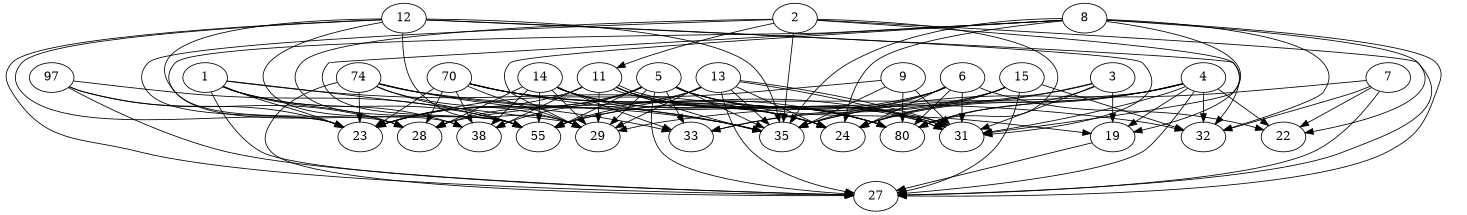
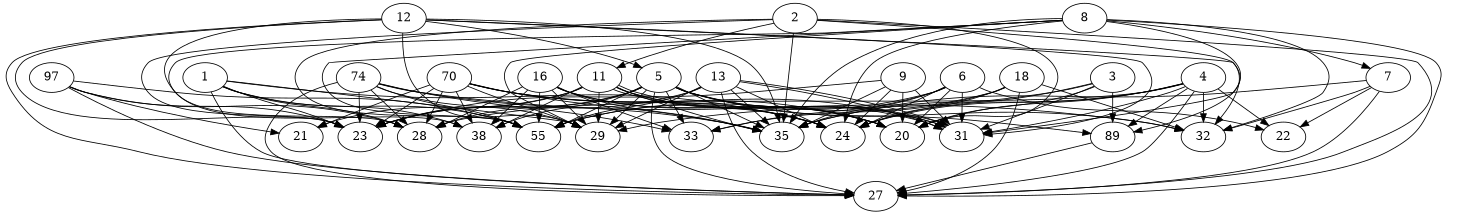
(265, 71) -> (557, 43)
(540, 78) -> (540, 78)
(1022, 78) -> (1022, 78)
(1420, 91) -> (1236, 37)
none -> (386, 104)
none -> (876, 104)
none -> (924, 115)
none -> (301, 137)
(902, 137) -> (902, 137)
(1113, 137) -> (1113, 137)
